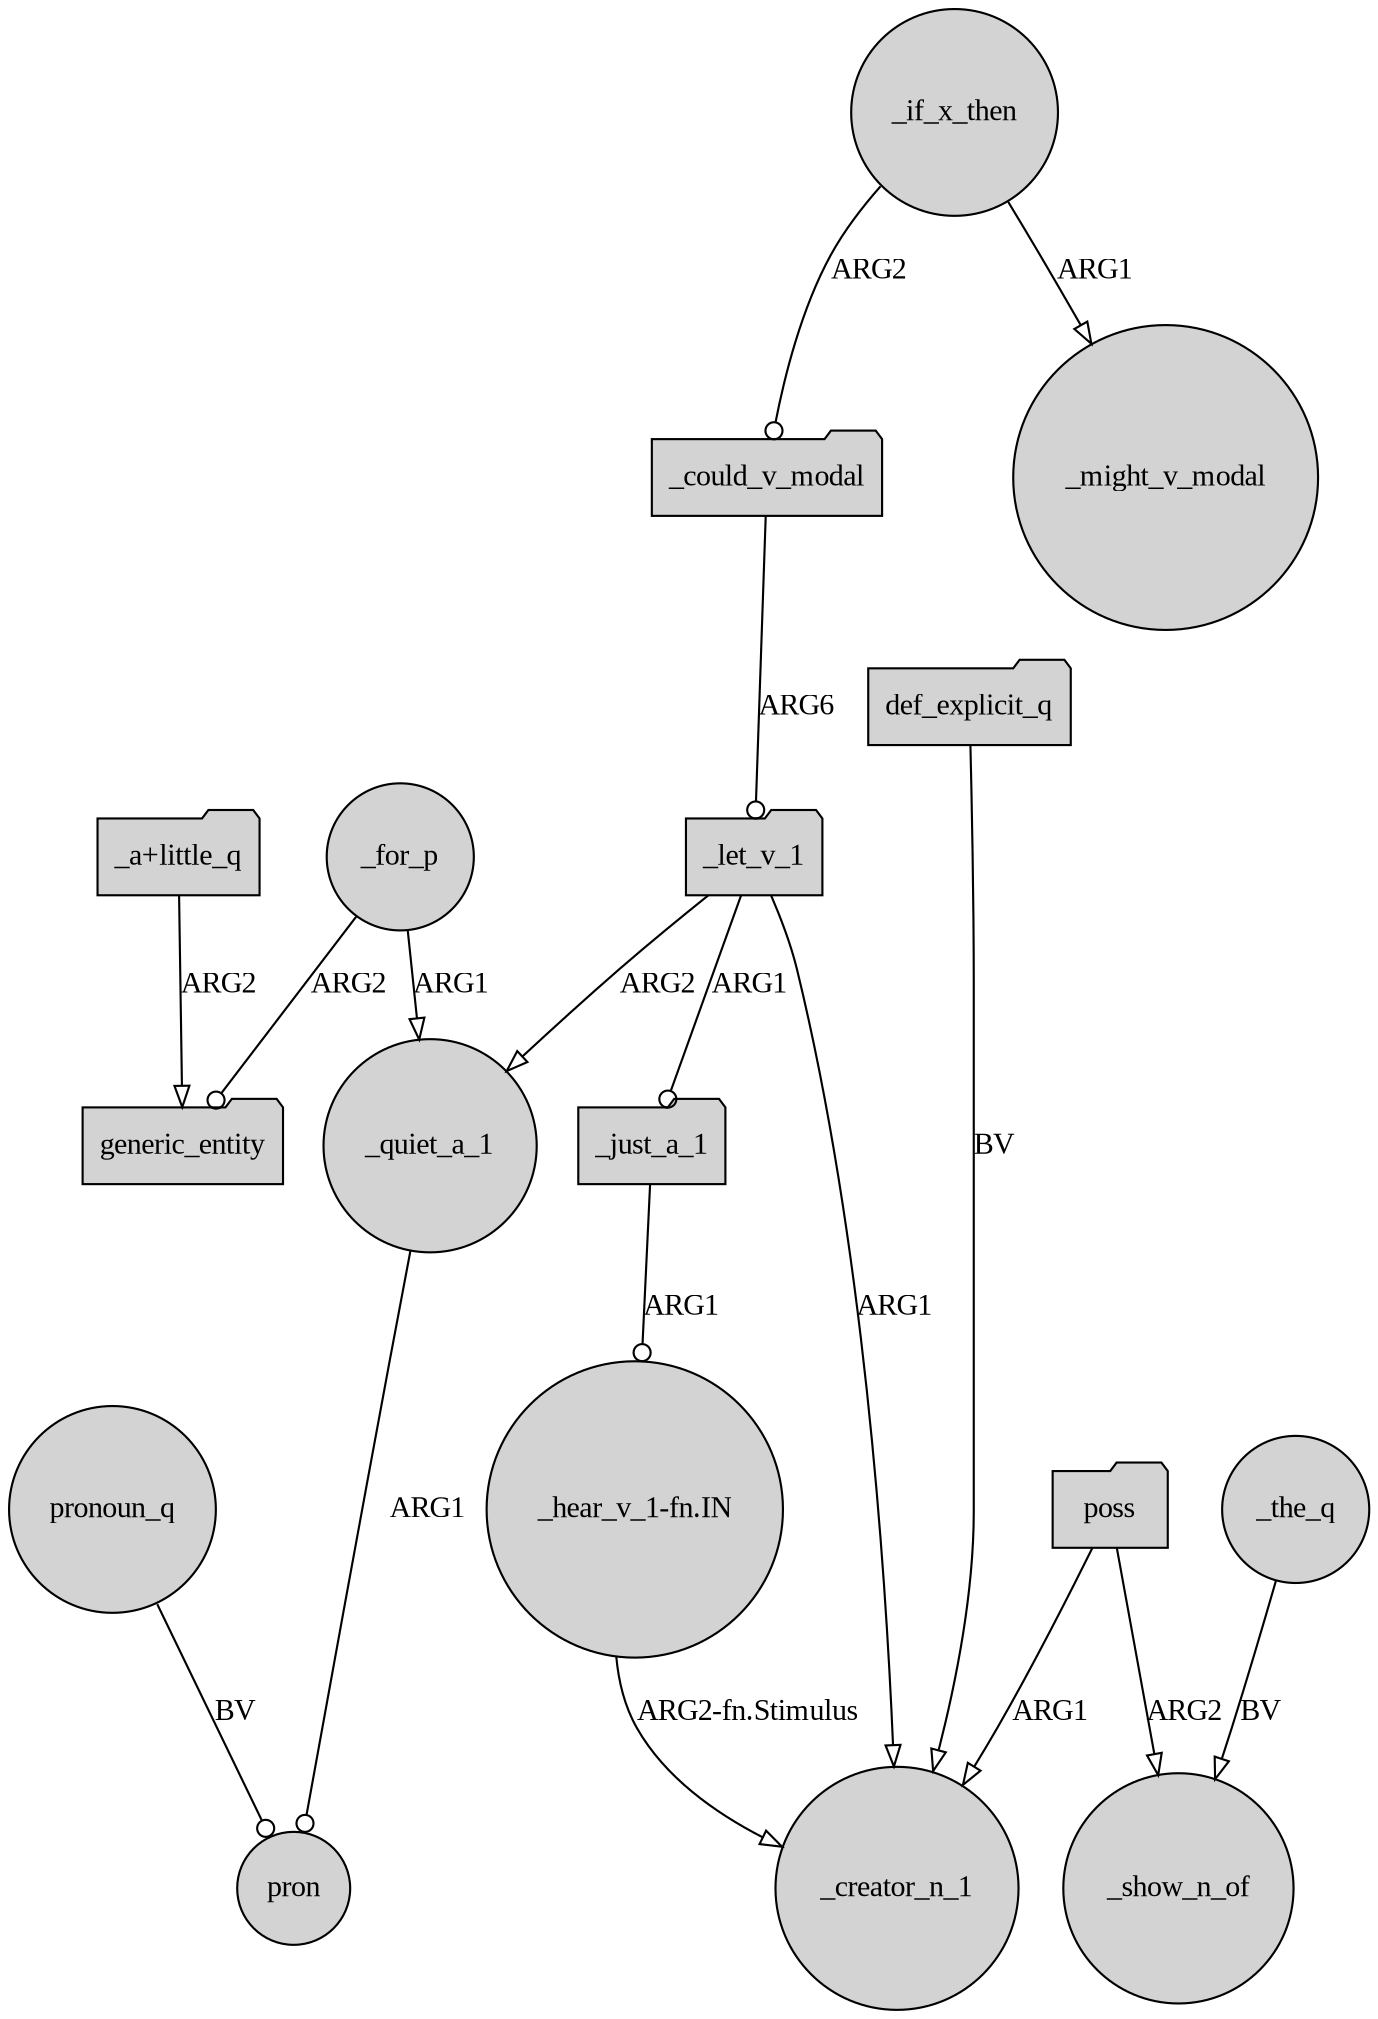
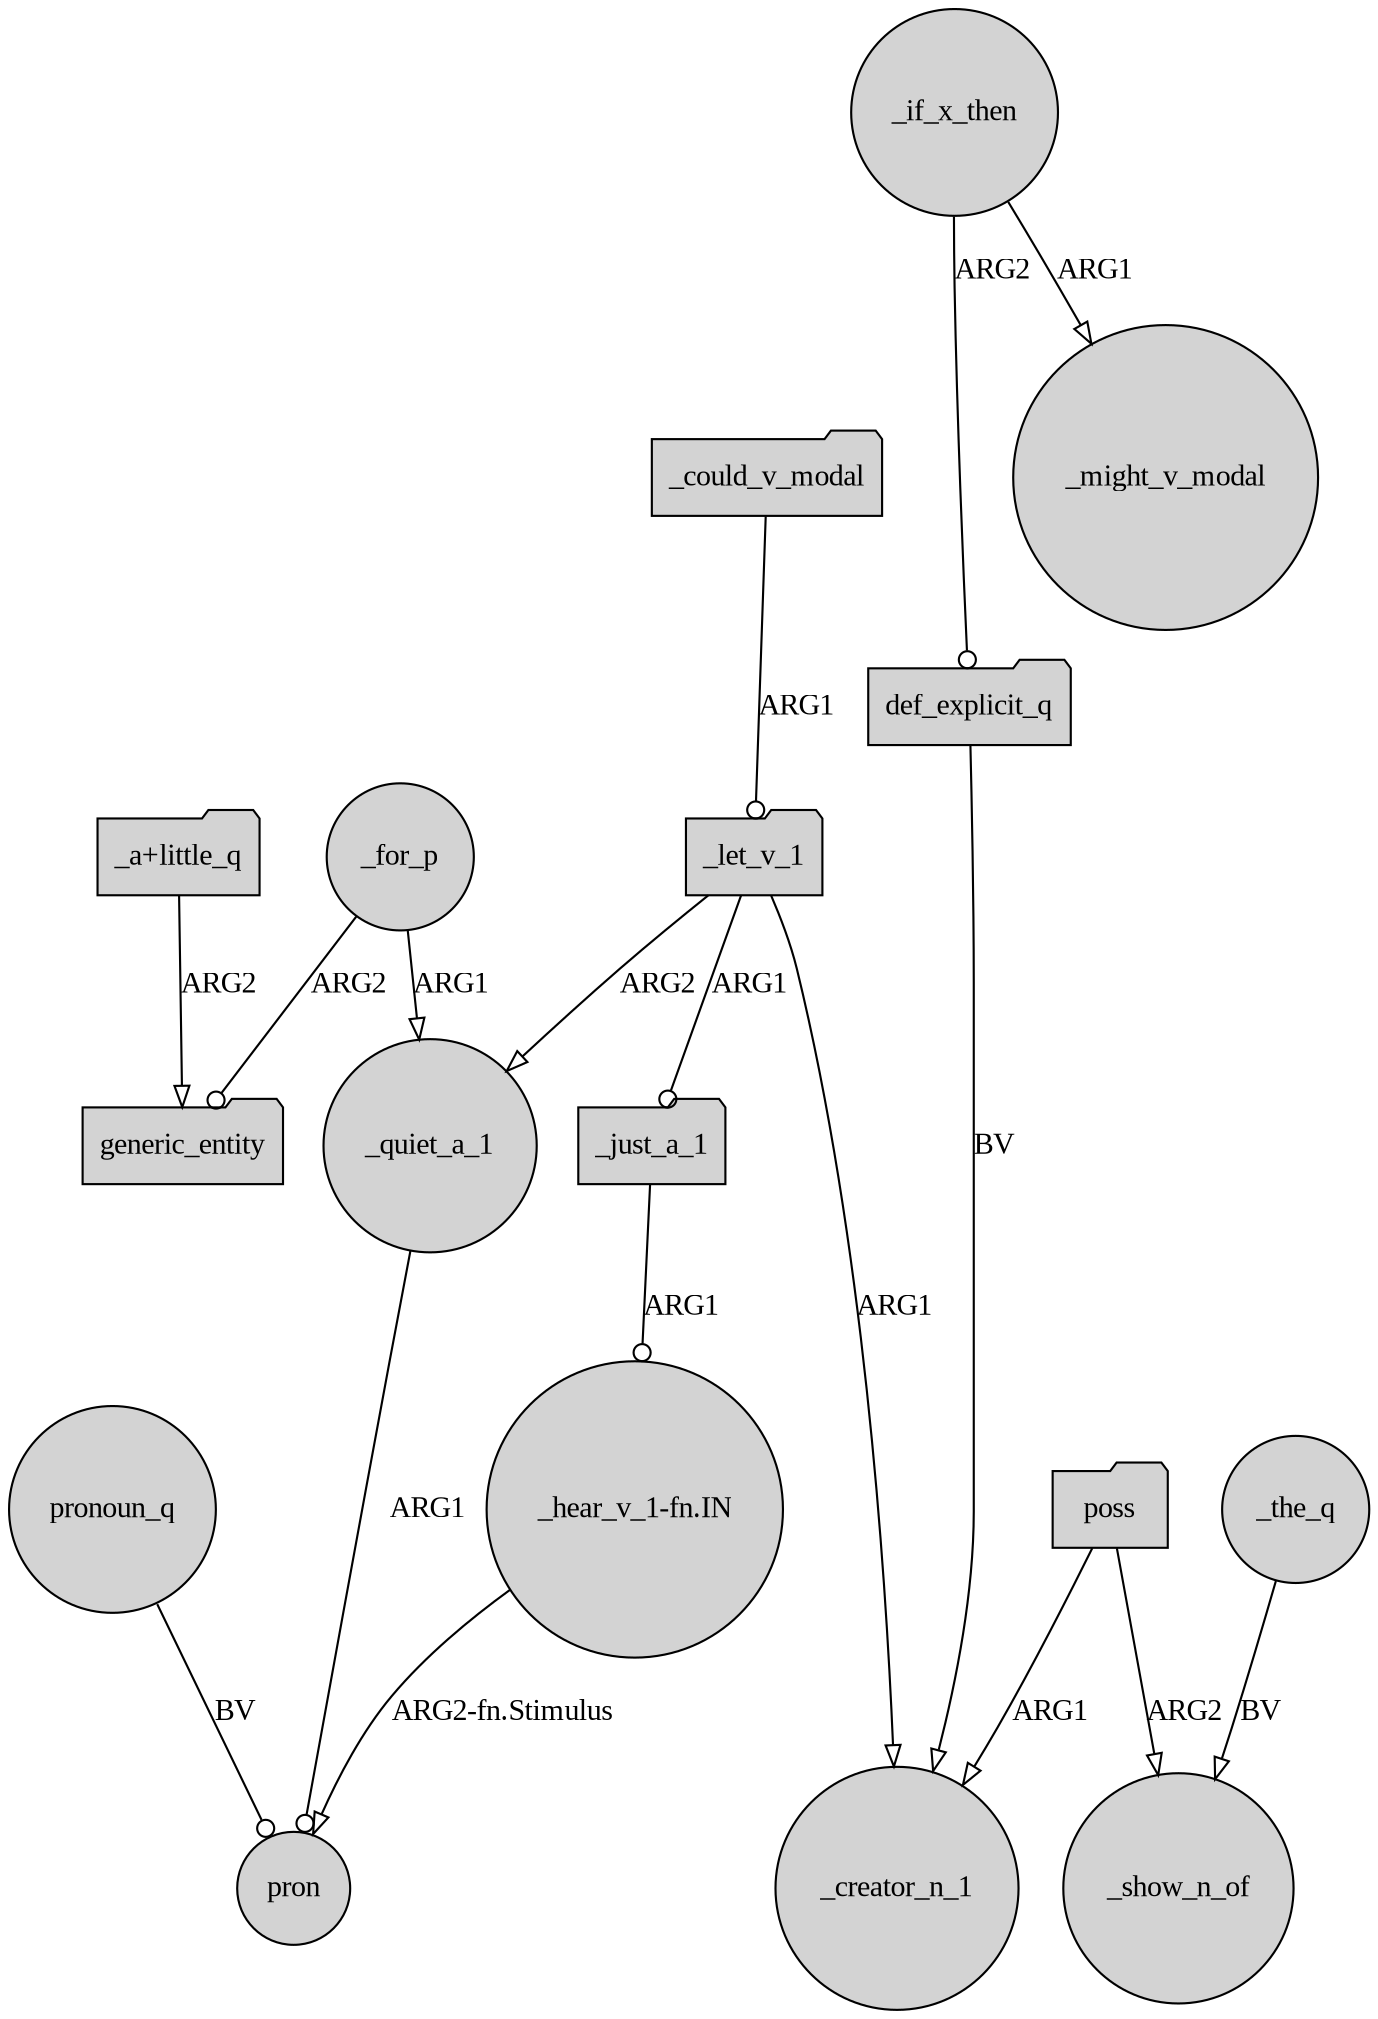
(811, 296) -> (958, 434)
(797, 707) -> (797, 707)
(665, 1766) -> (399, 1688)
